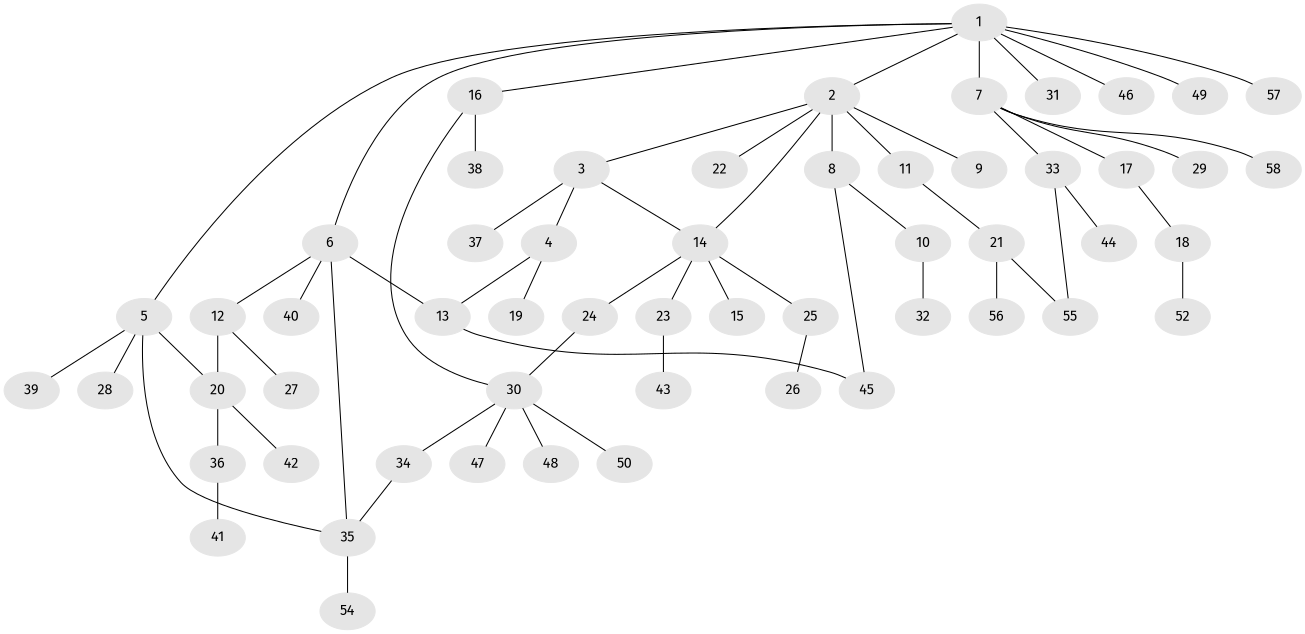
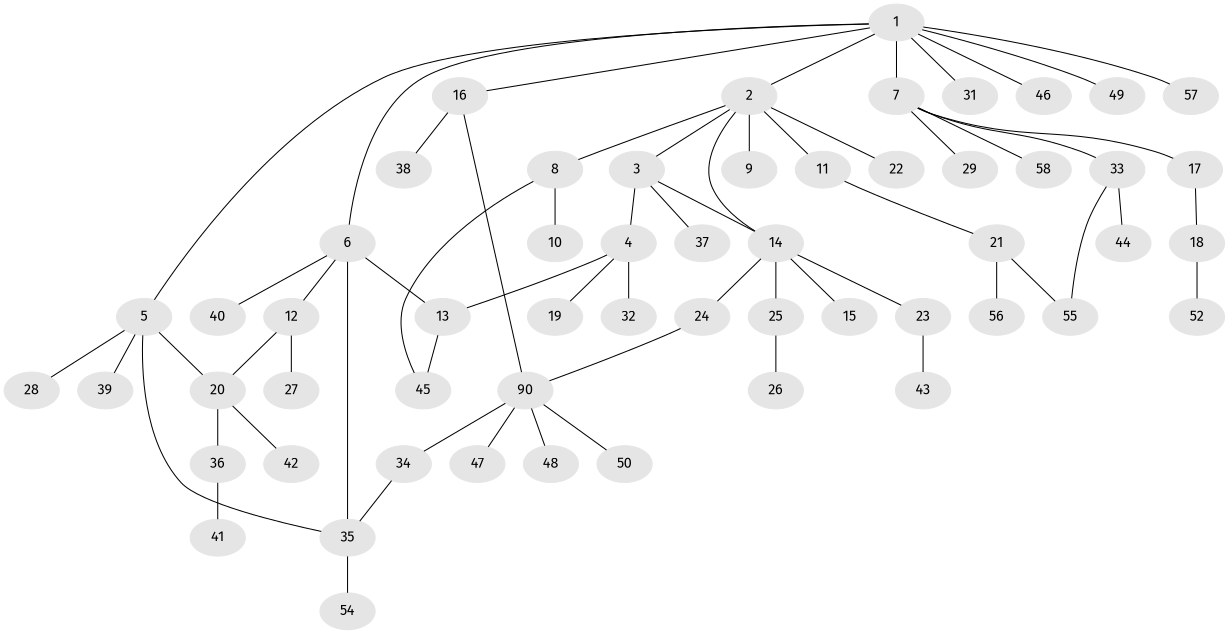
(923, 280) -> (629, 280)
(514, 390) -> (525, 390)
